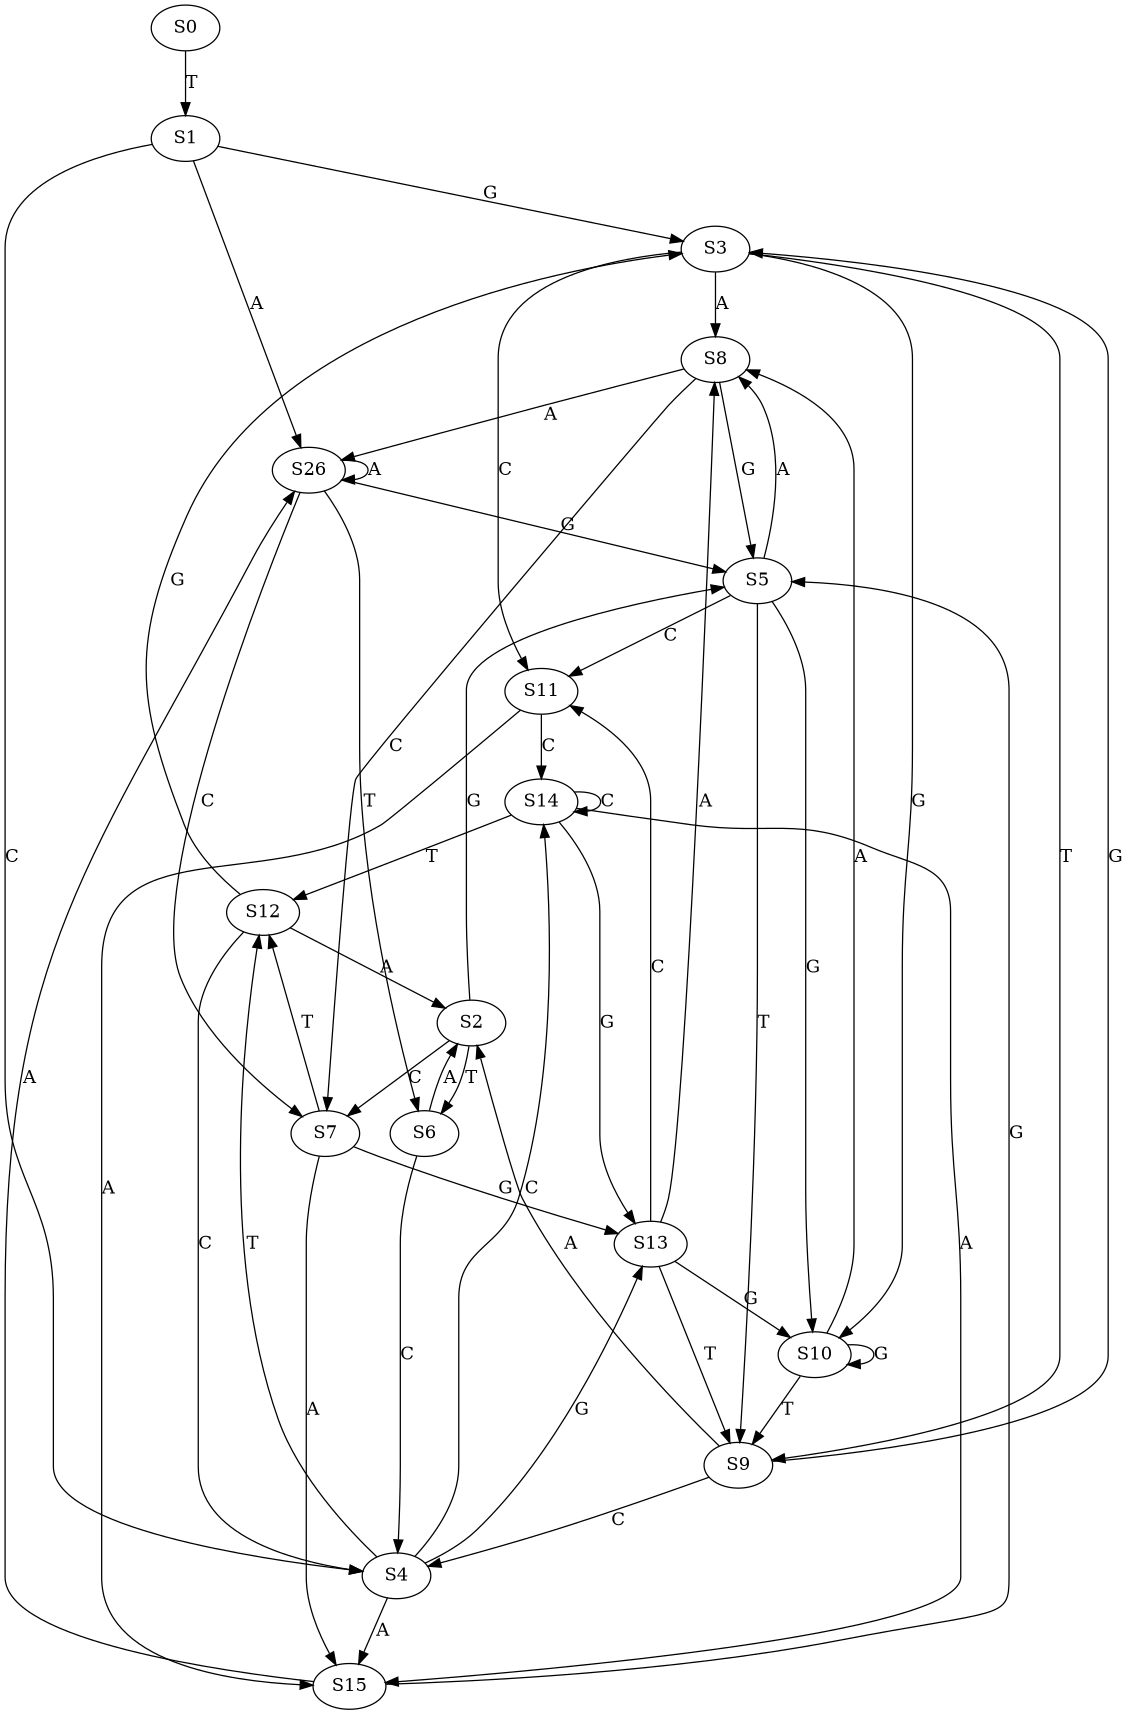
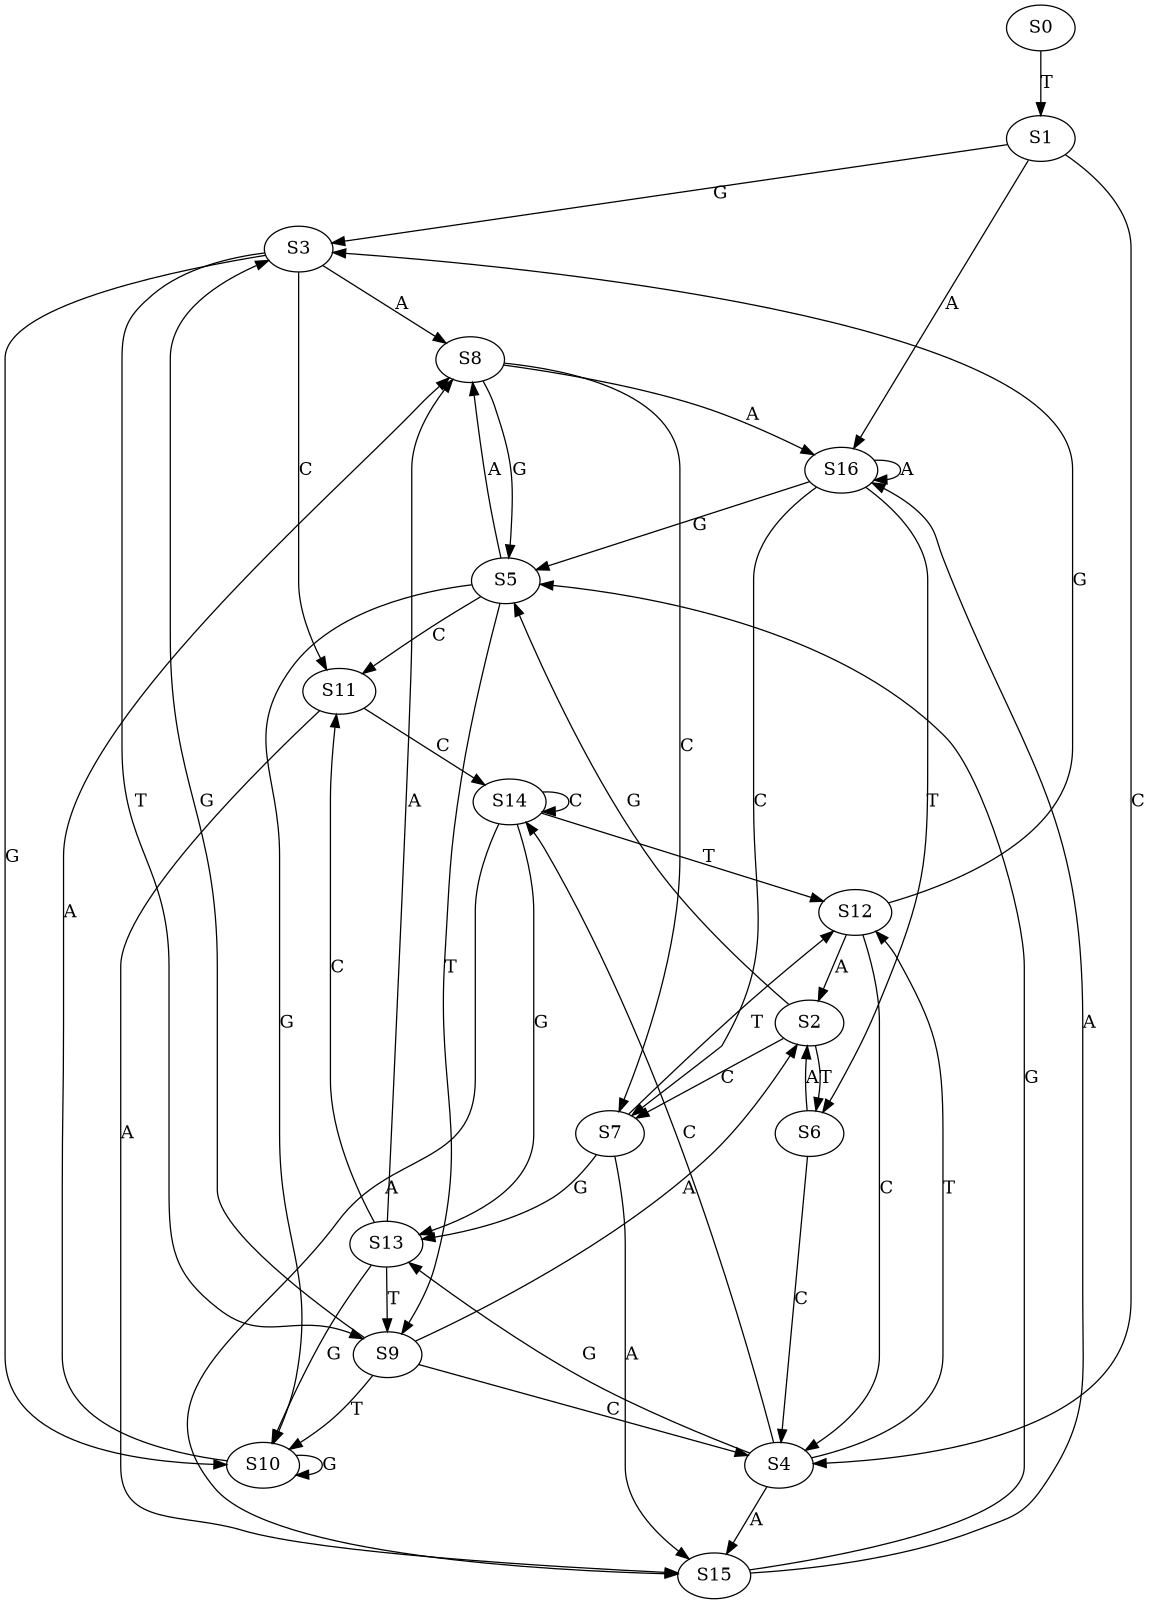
(309, 470) -> (841, 470)
(780, 1405) -> (340, 1412)
